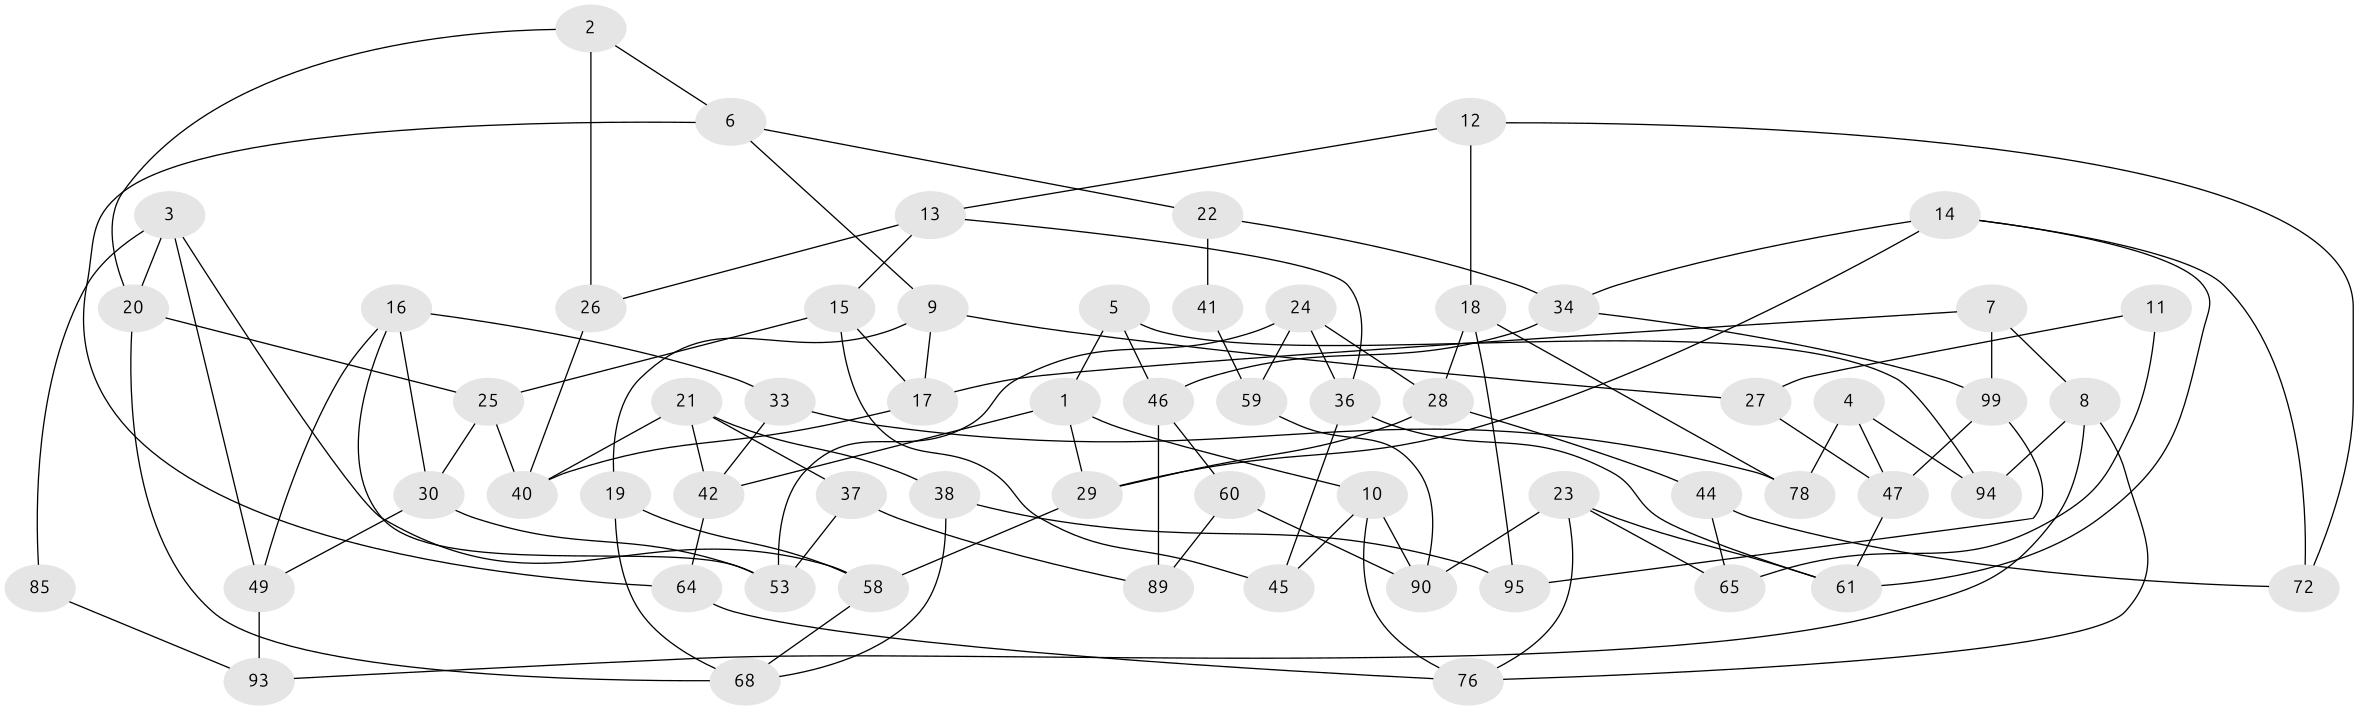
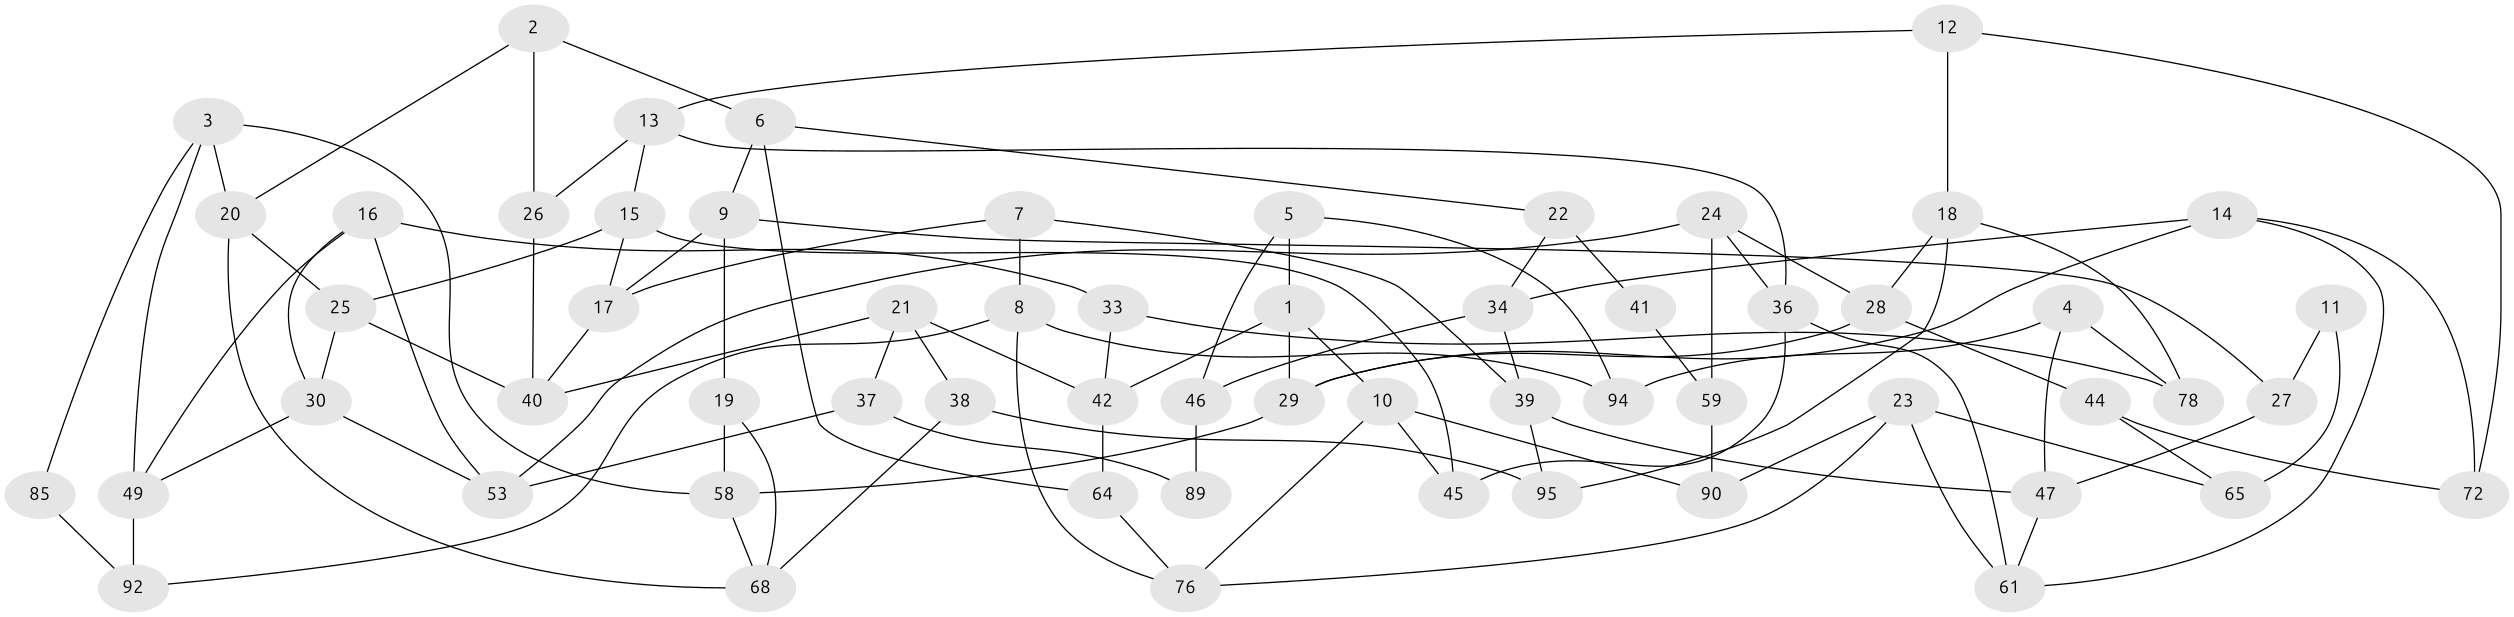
(1992, 402) -> (1525, 402)
(1230, 495) -> none
(259, 682) -> (133, 588)
